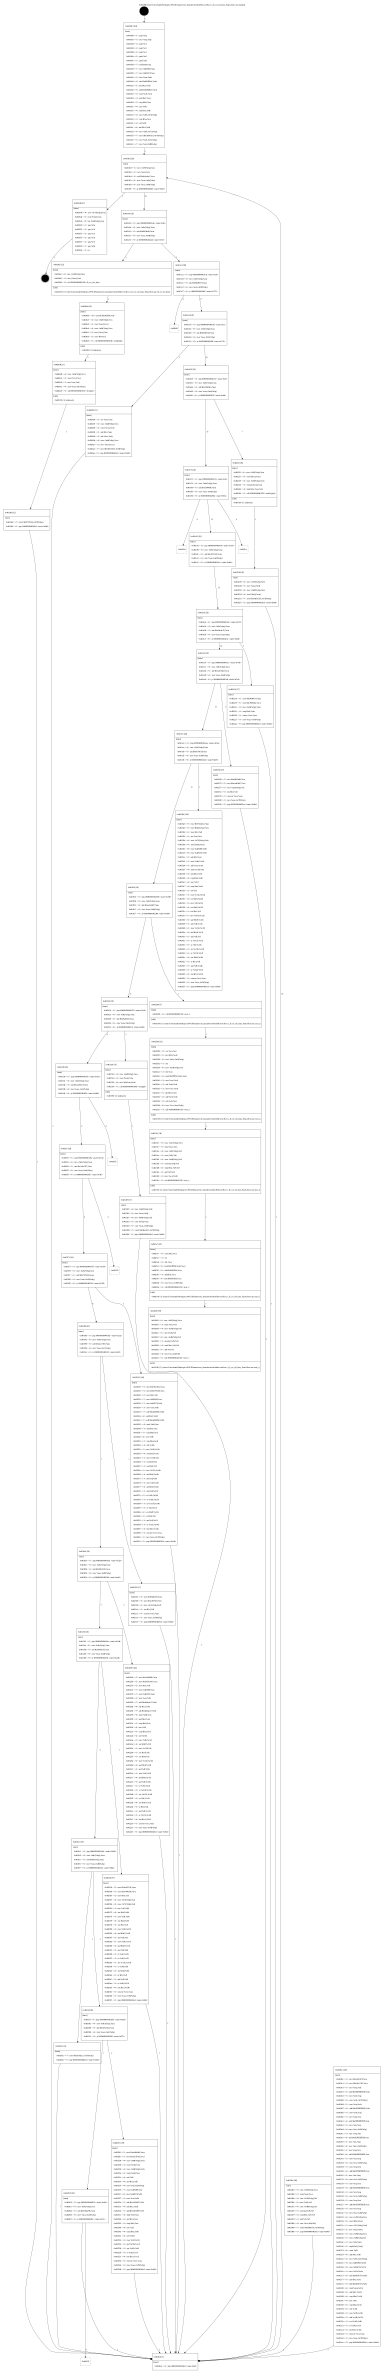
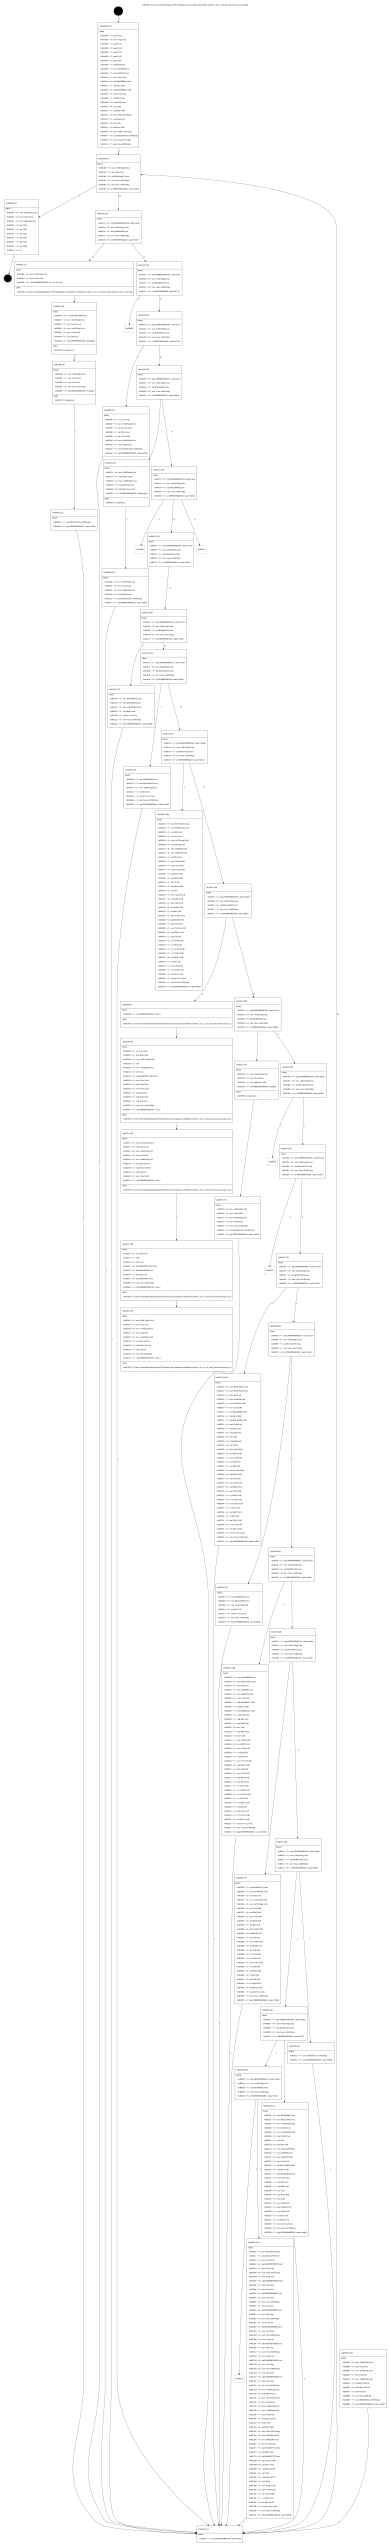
(89, 2309) -> (258, 2168)
